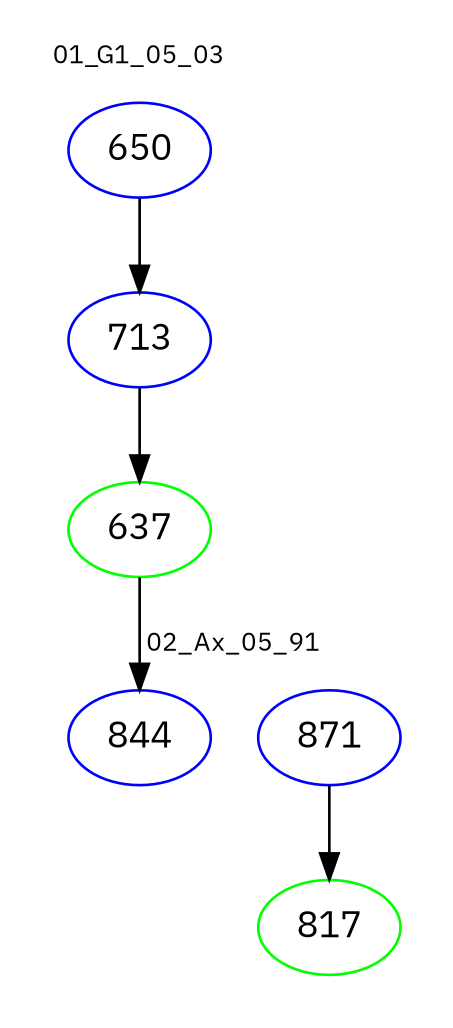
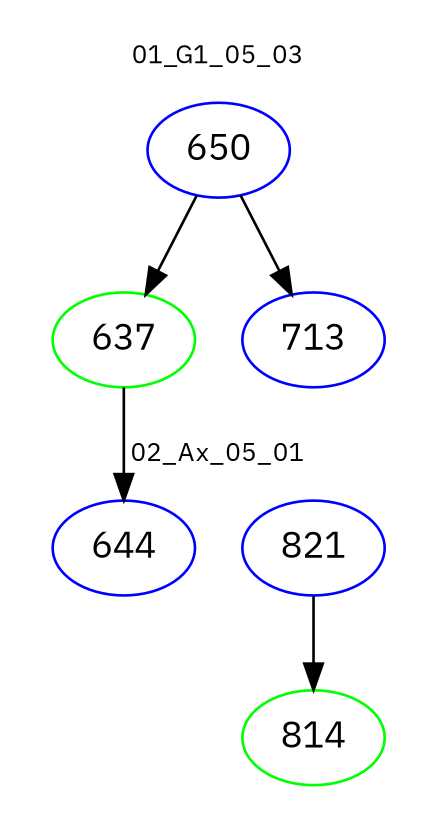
(140, 422) -> (177, 233)
(234, 644) -> (219, 454)
(140, 738) -> (124, 548)
(329, 738) -> (314, 548)
(329, 927) -> (314, 738)
